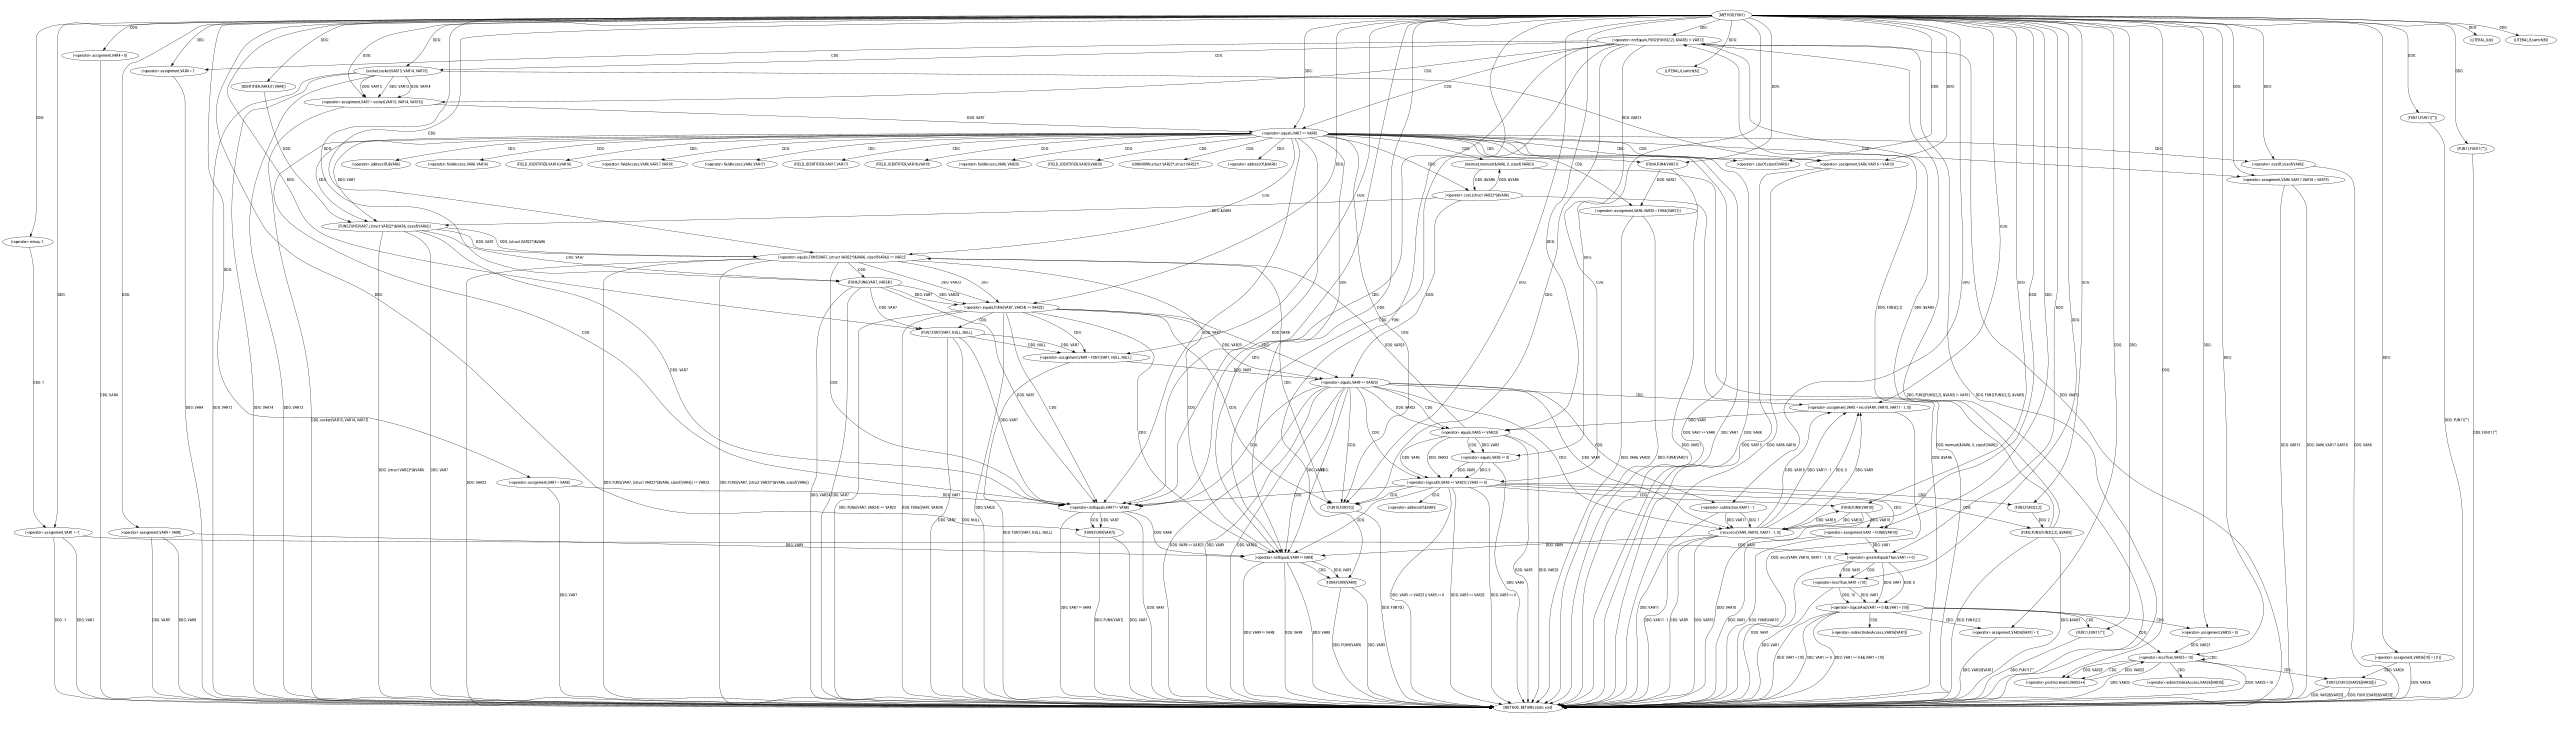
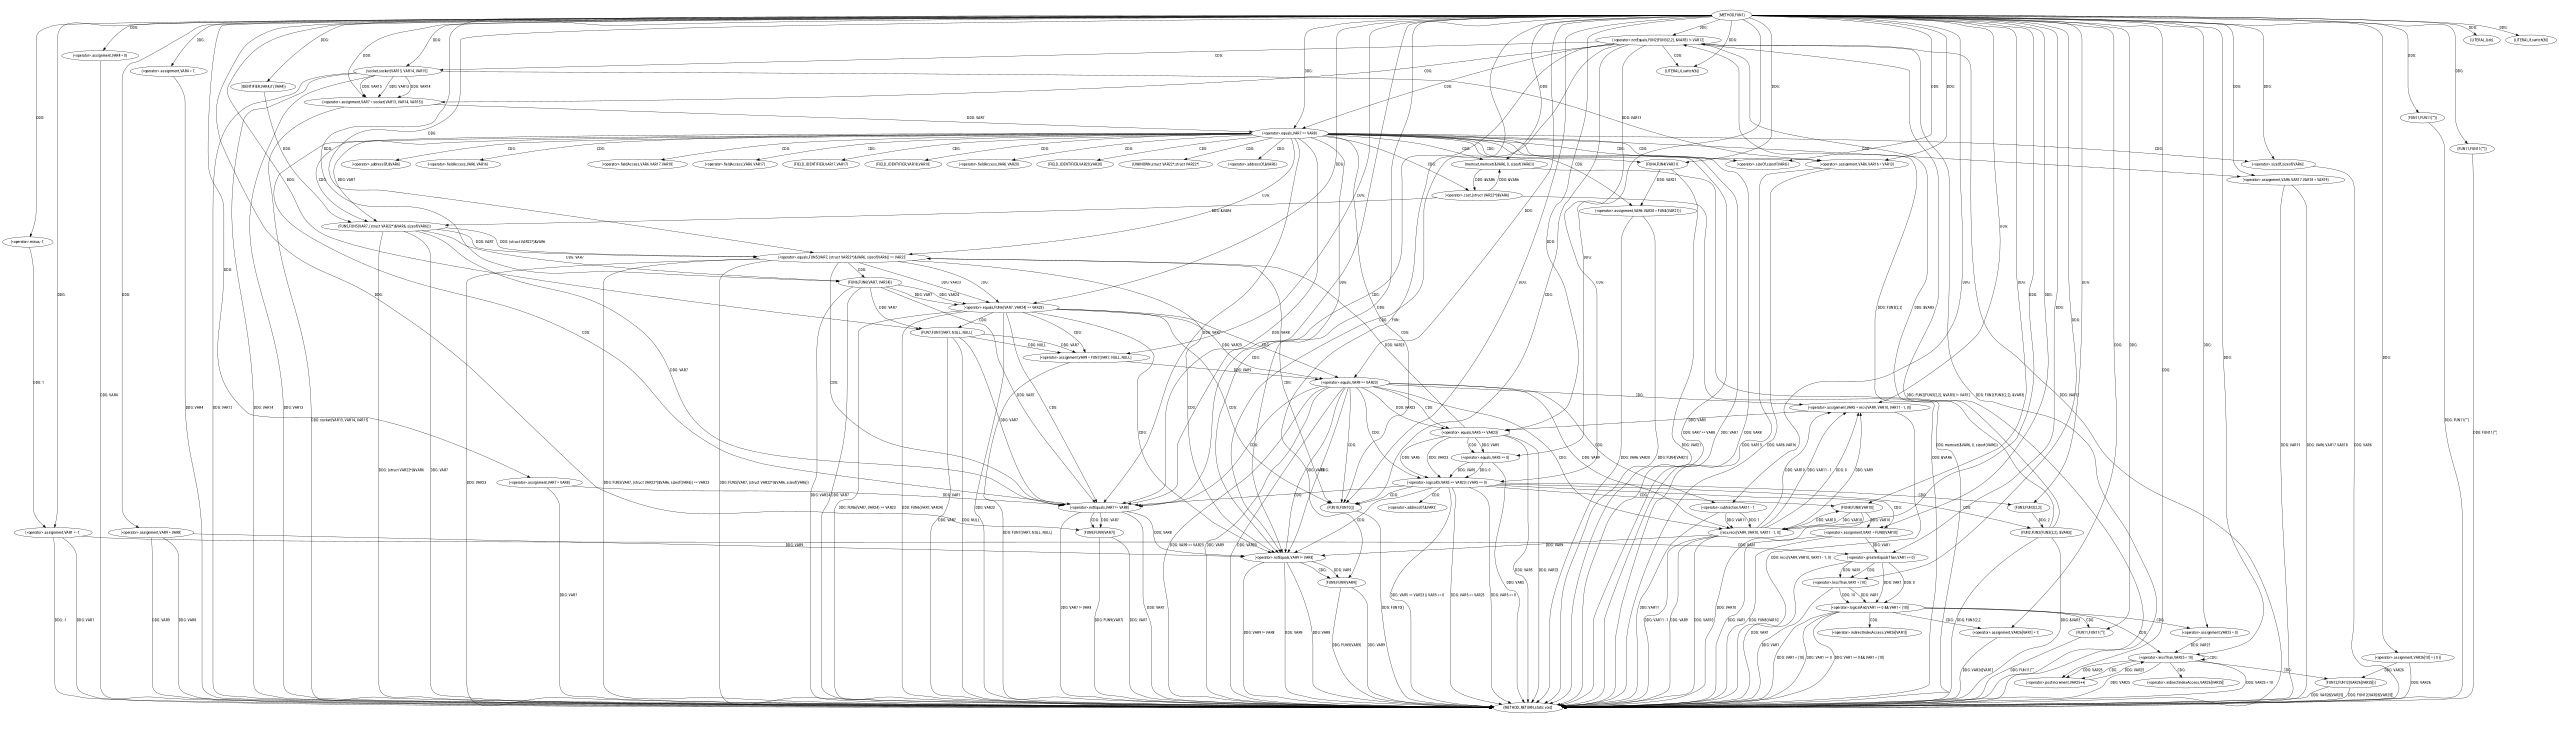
none -> (1540, 30)
(902, 49) -> (1669, 55)
(544, 164) -> none
(1425, 296) -> (1551, 168)
